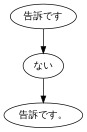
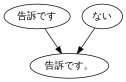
(43, 38) -> (51, 38)
